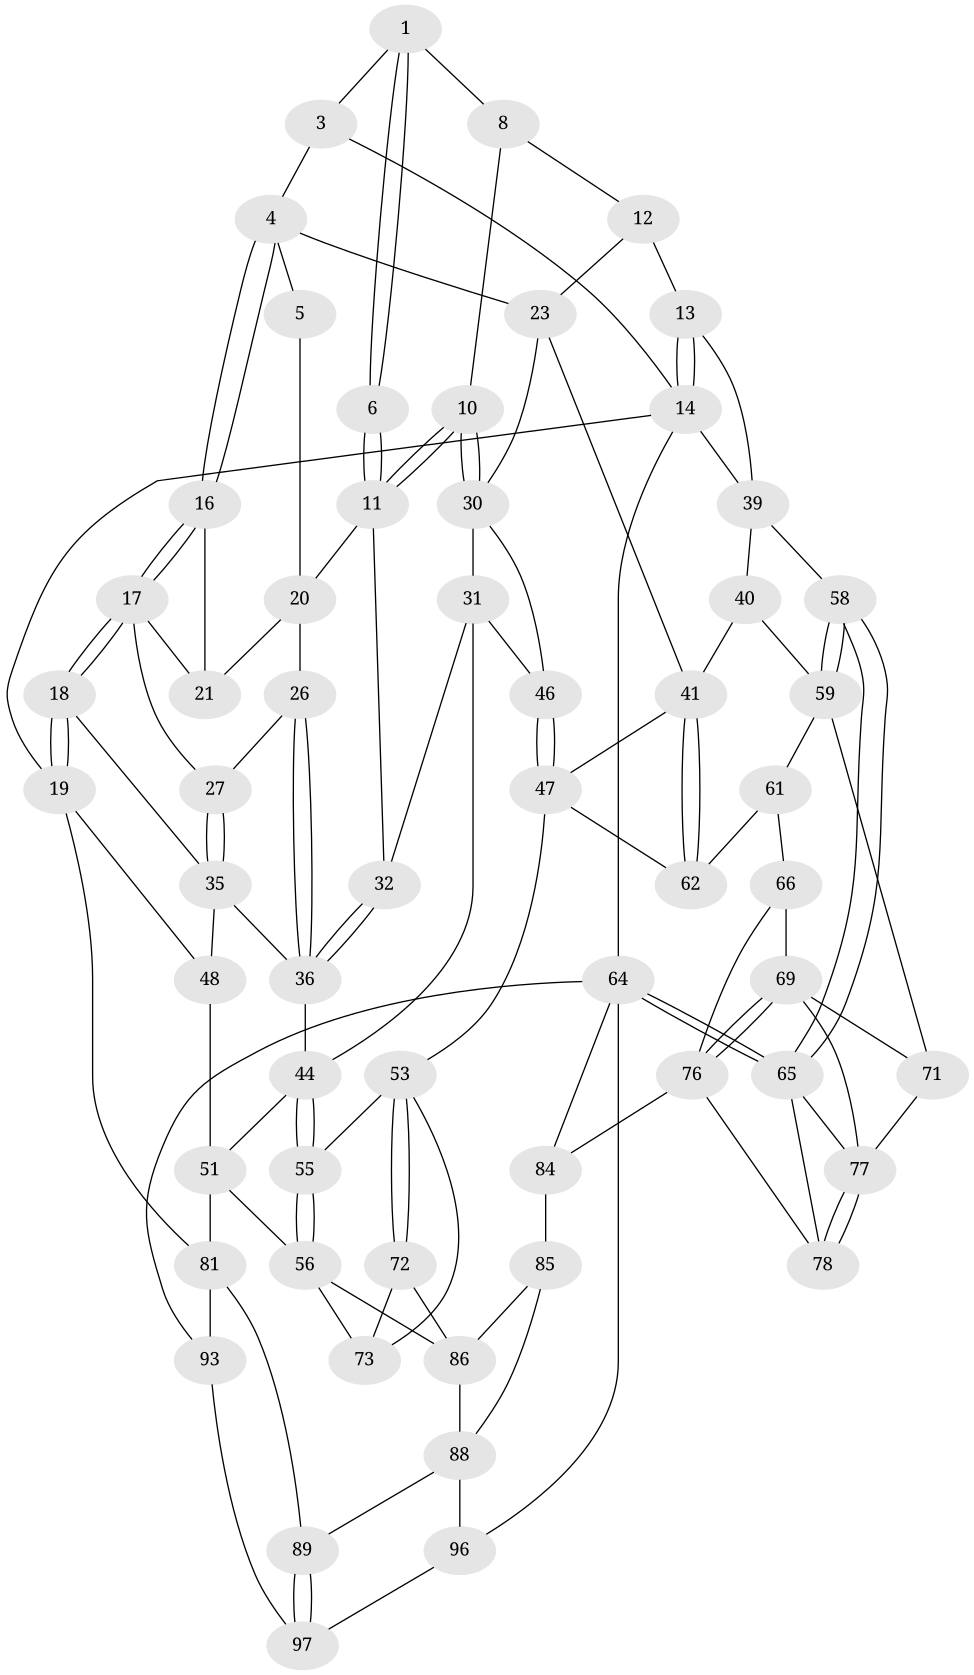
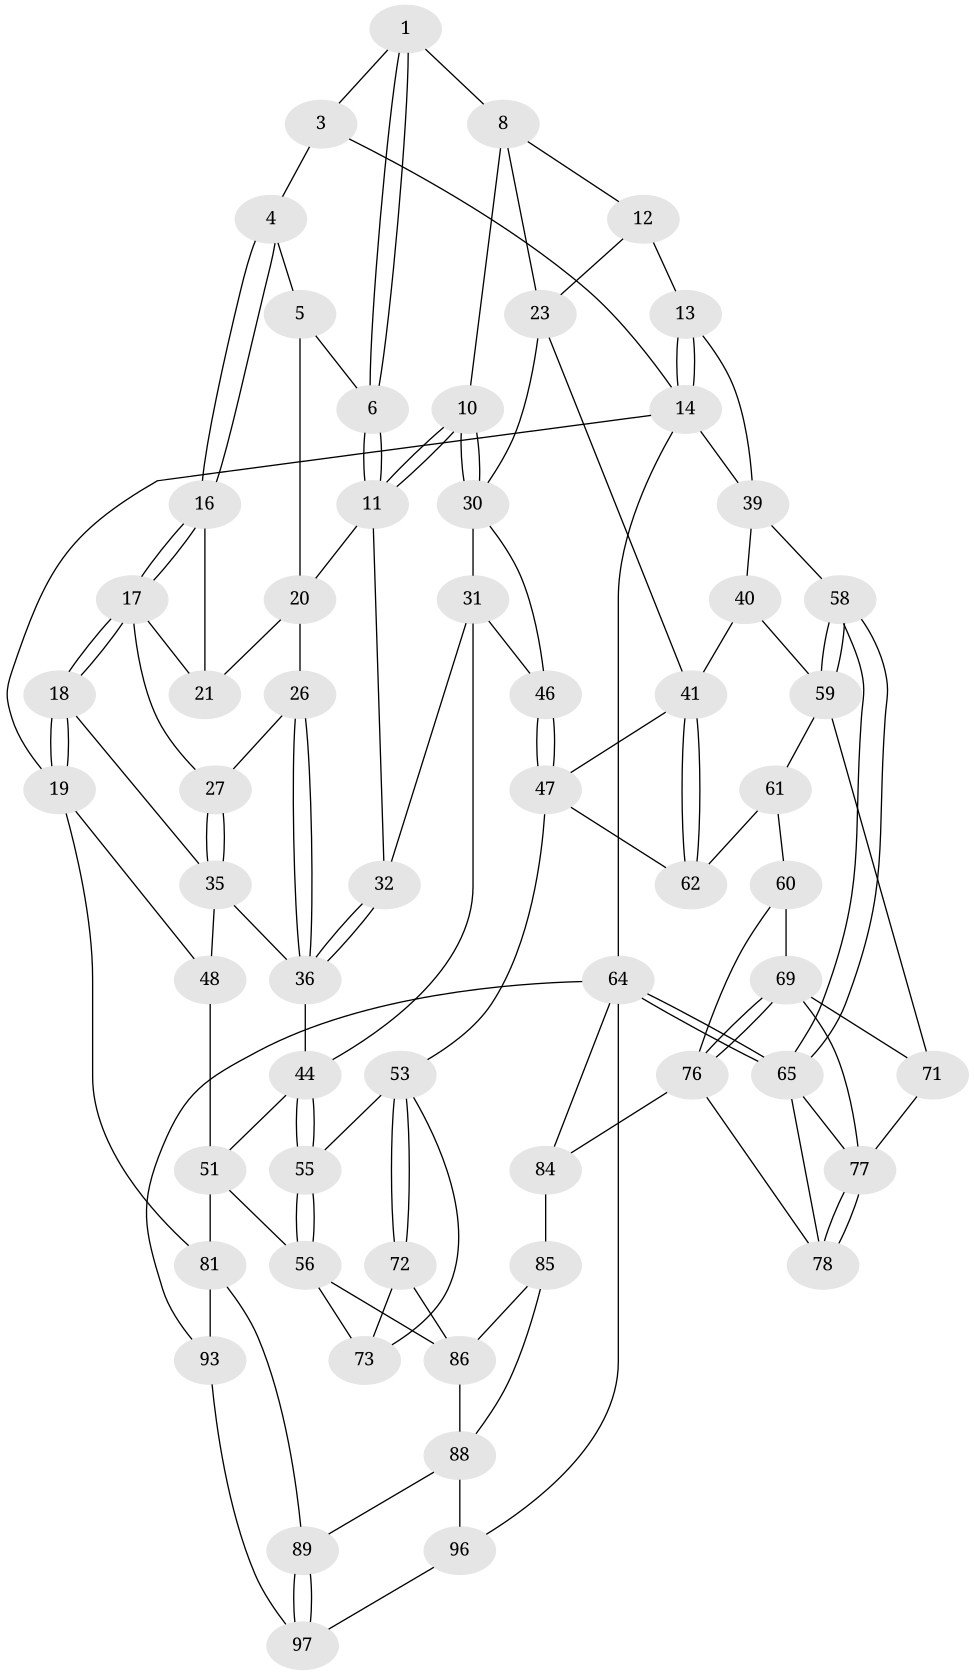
(404, 270) -> (522, 219)
none -> (336, 362)
(786, 885) -> (786, 885)
